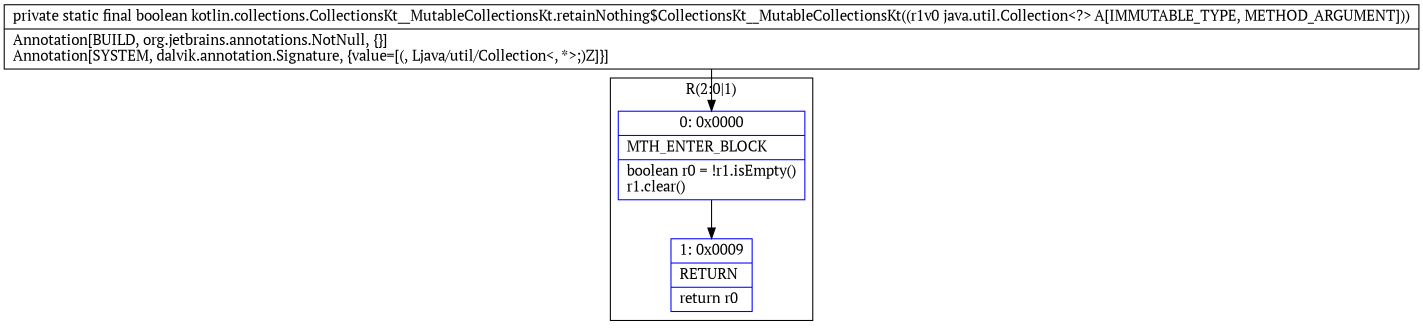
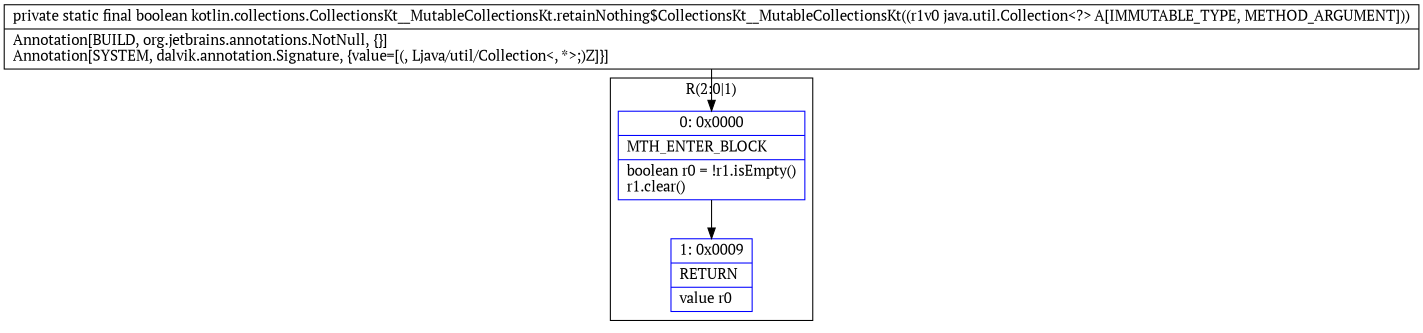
(709, 299) -> (706, 299)
